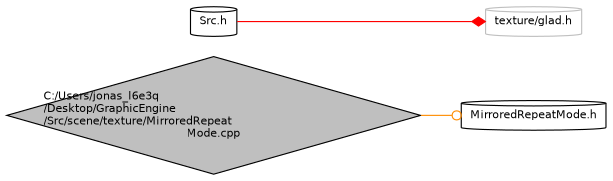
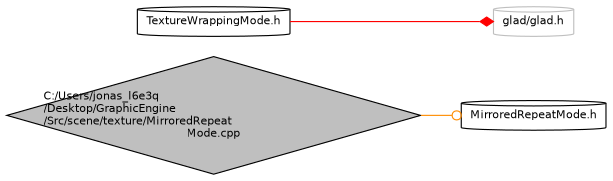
(214, 22) -> (214, 22)
(534, 22) -> (534, 22)
